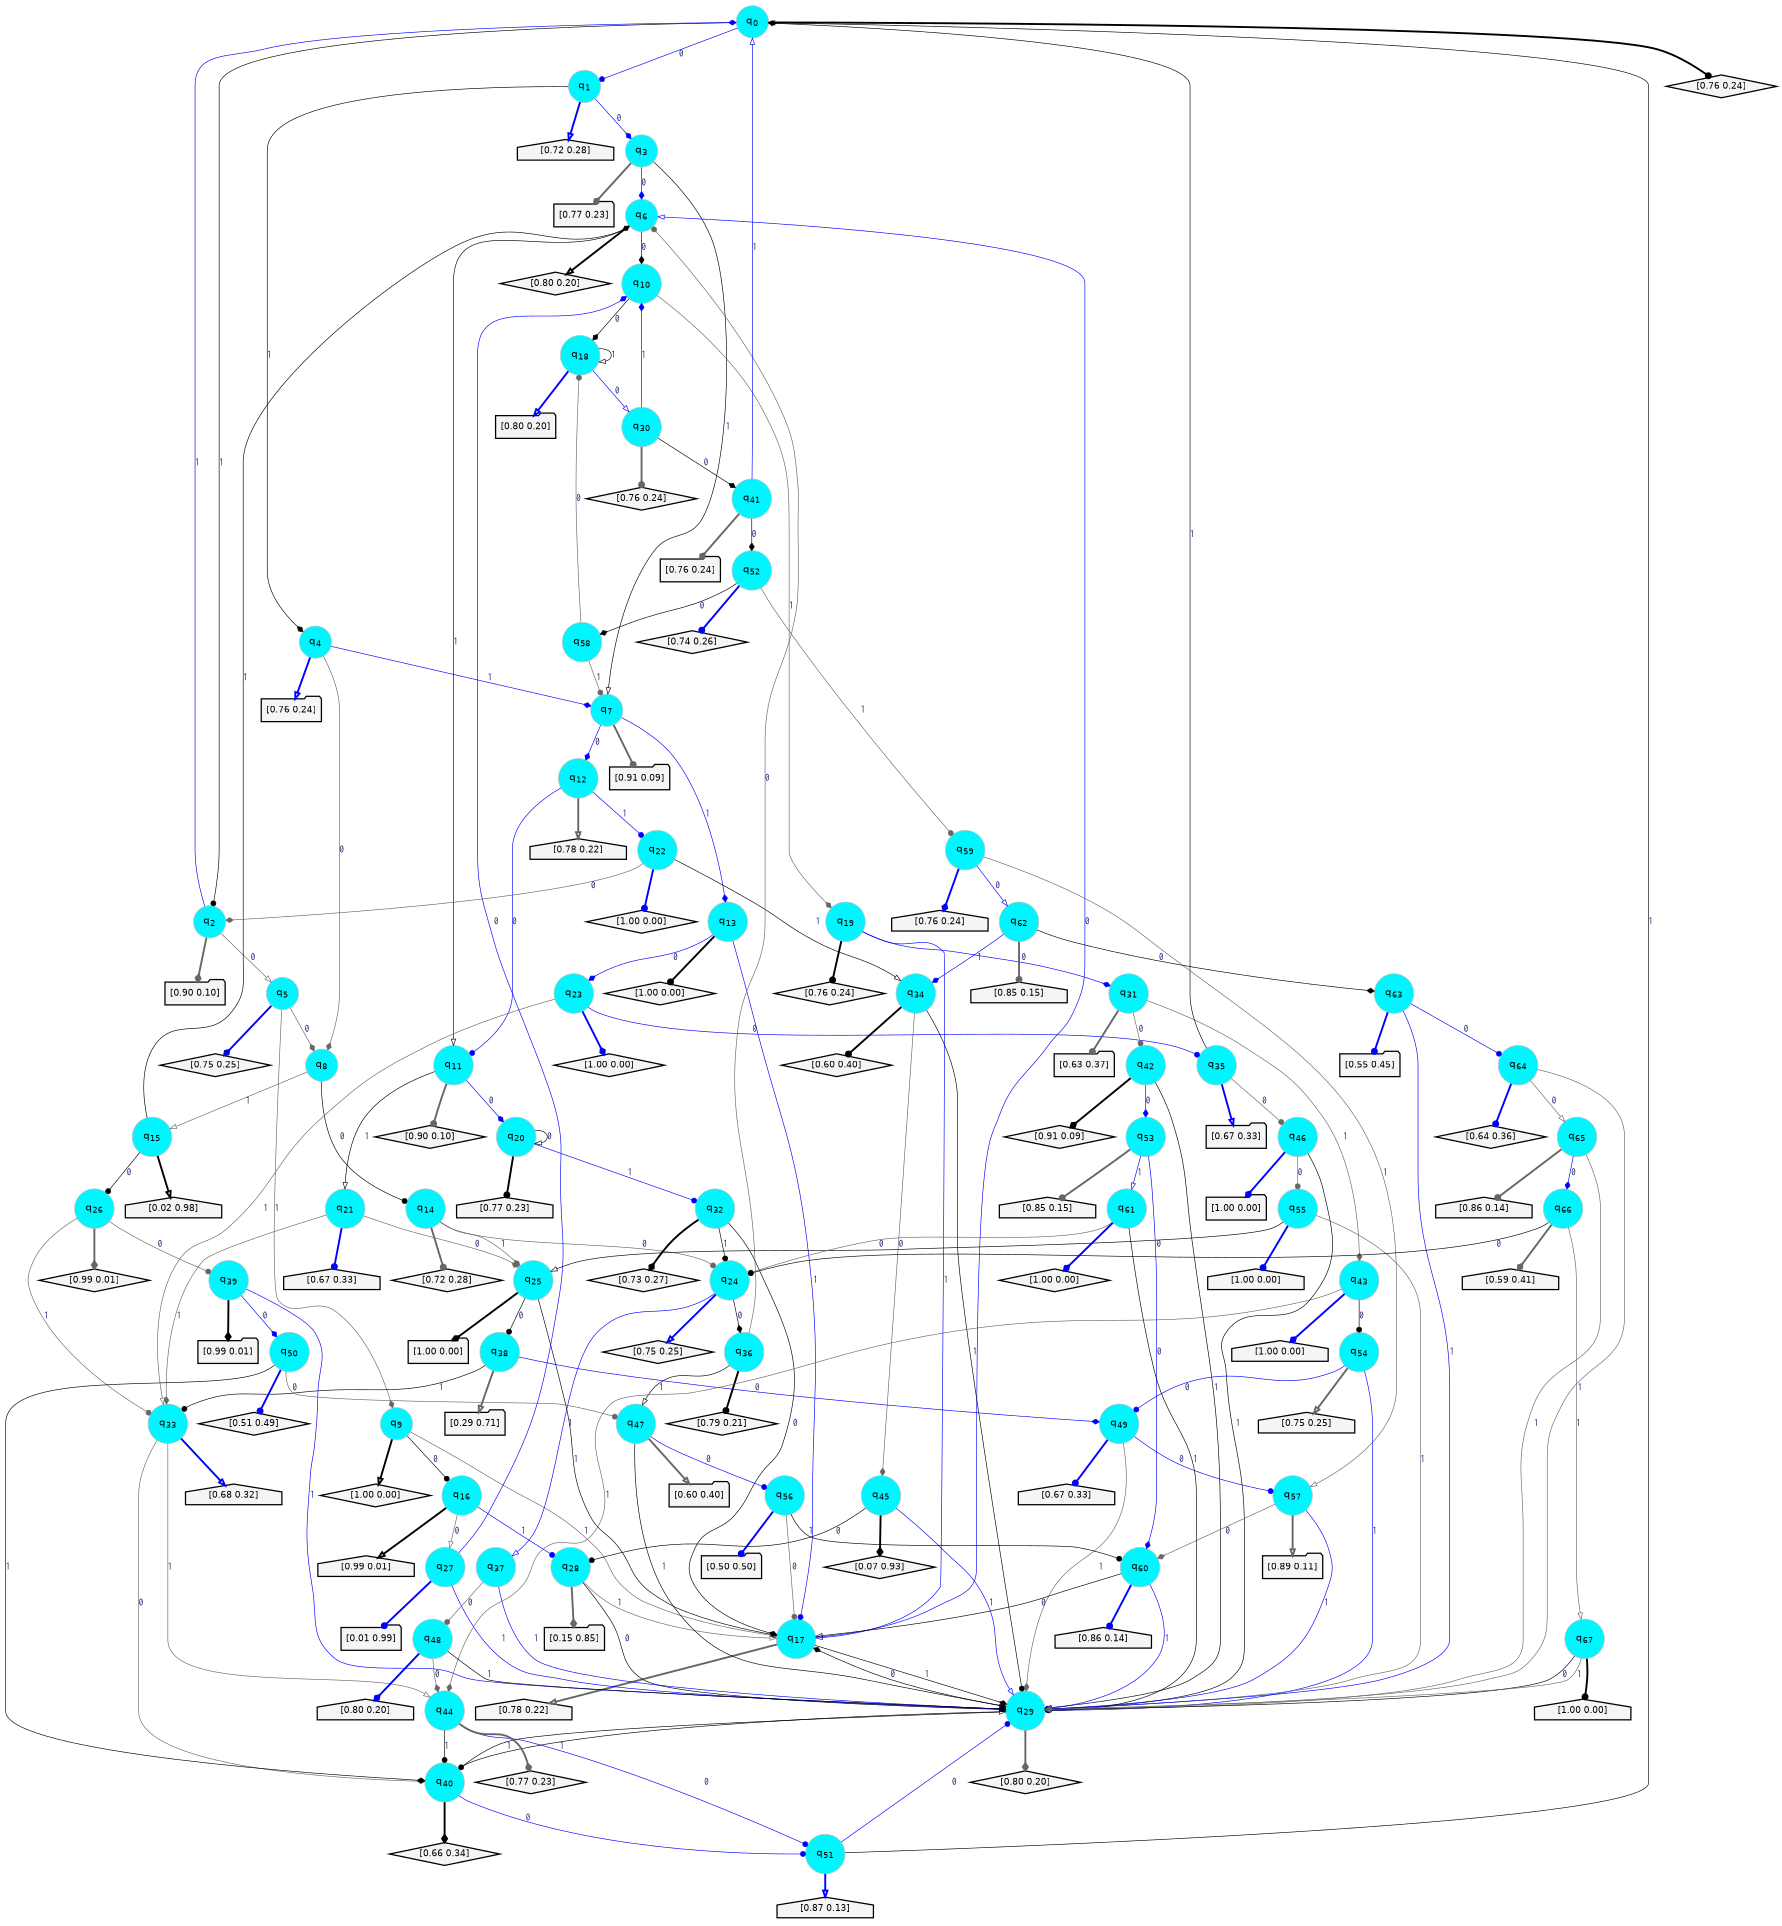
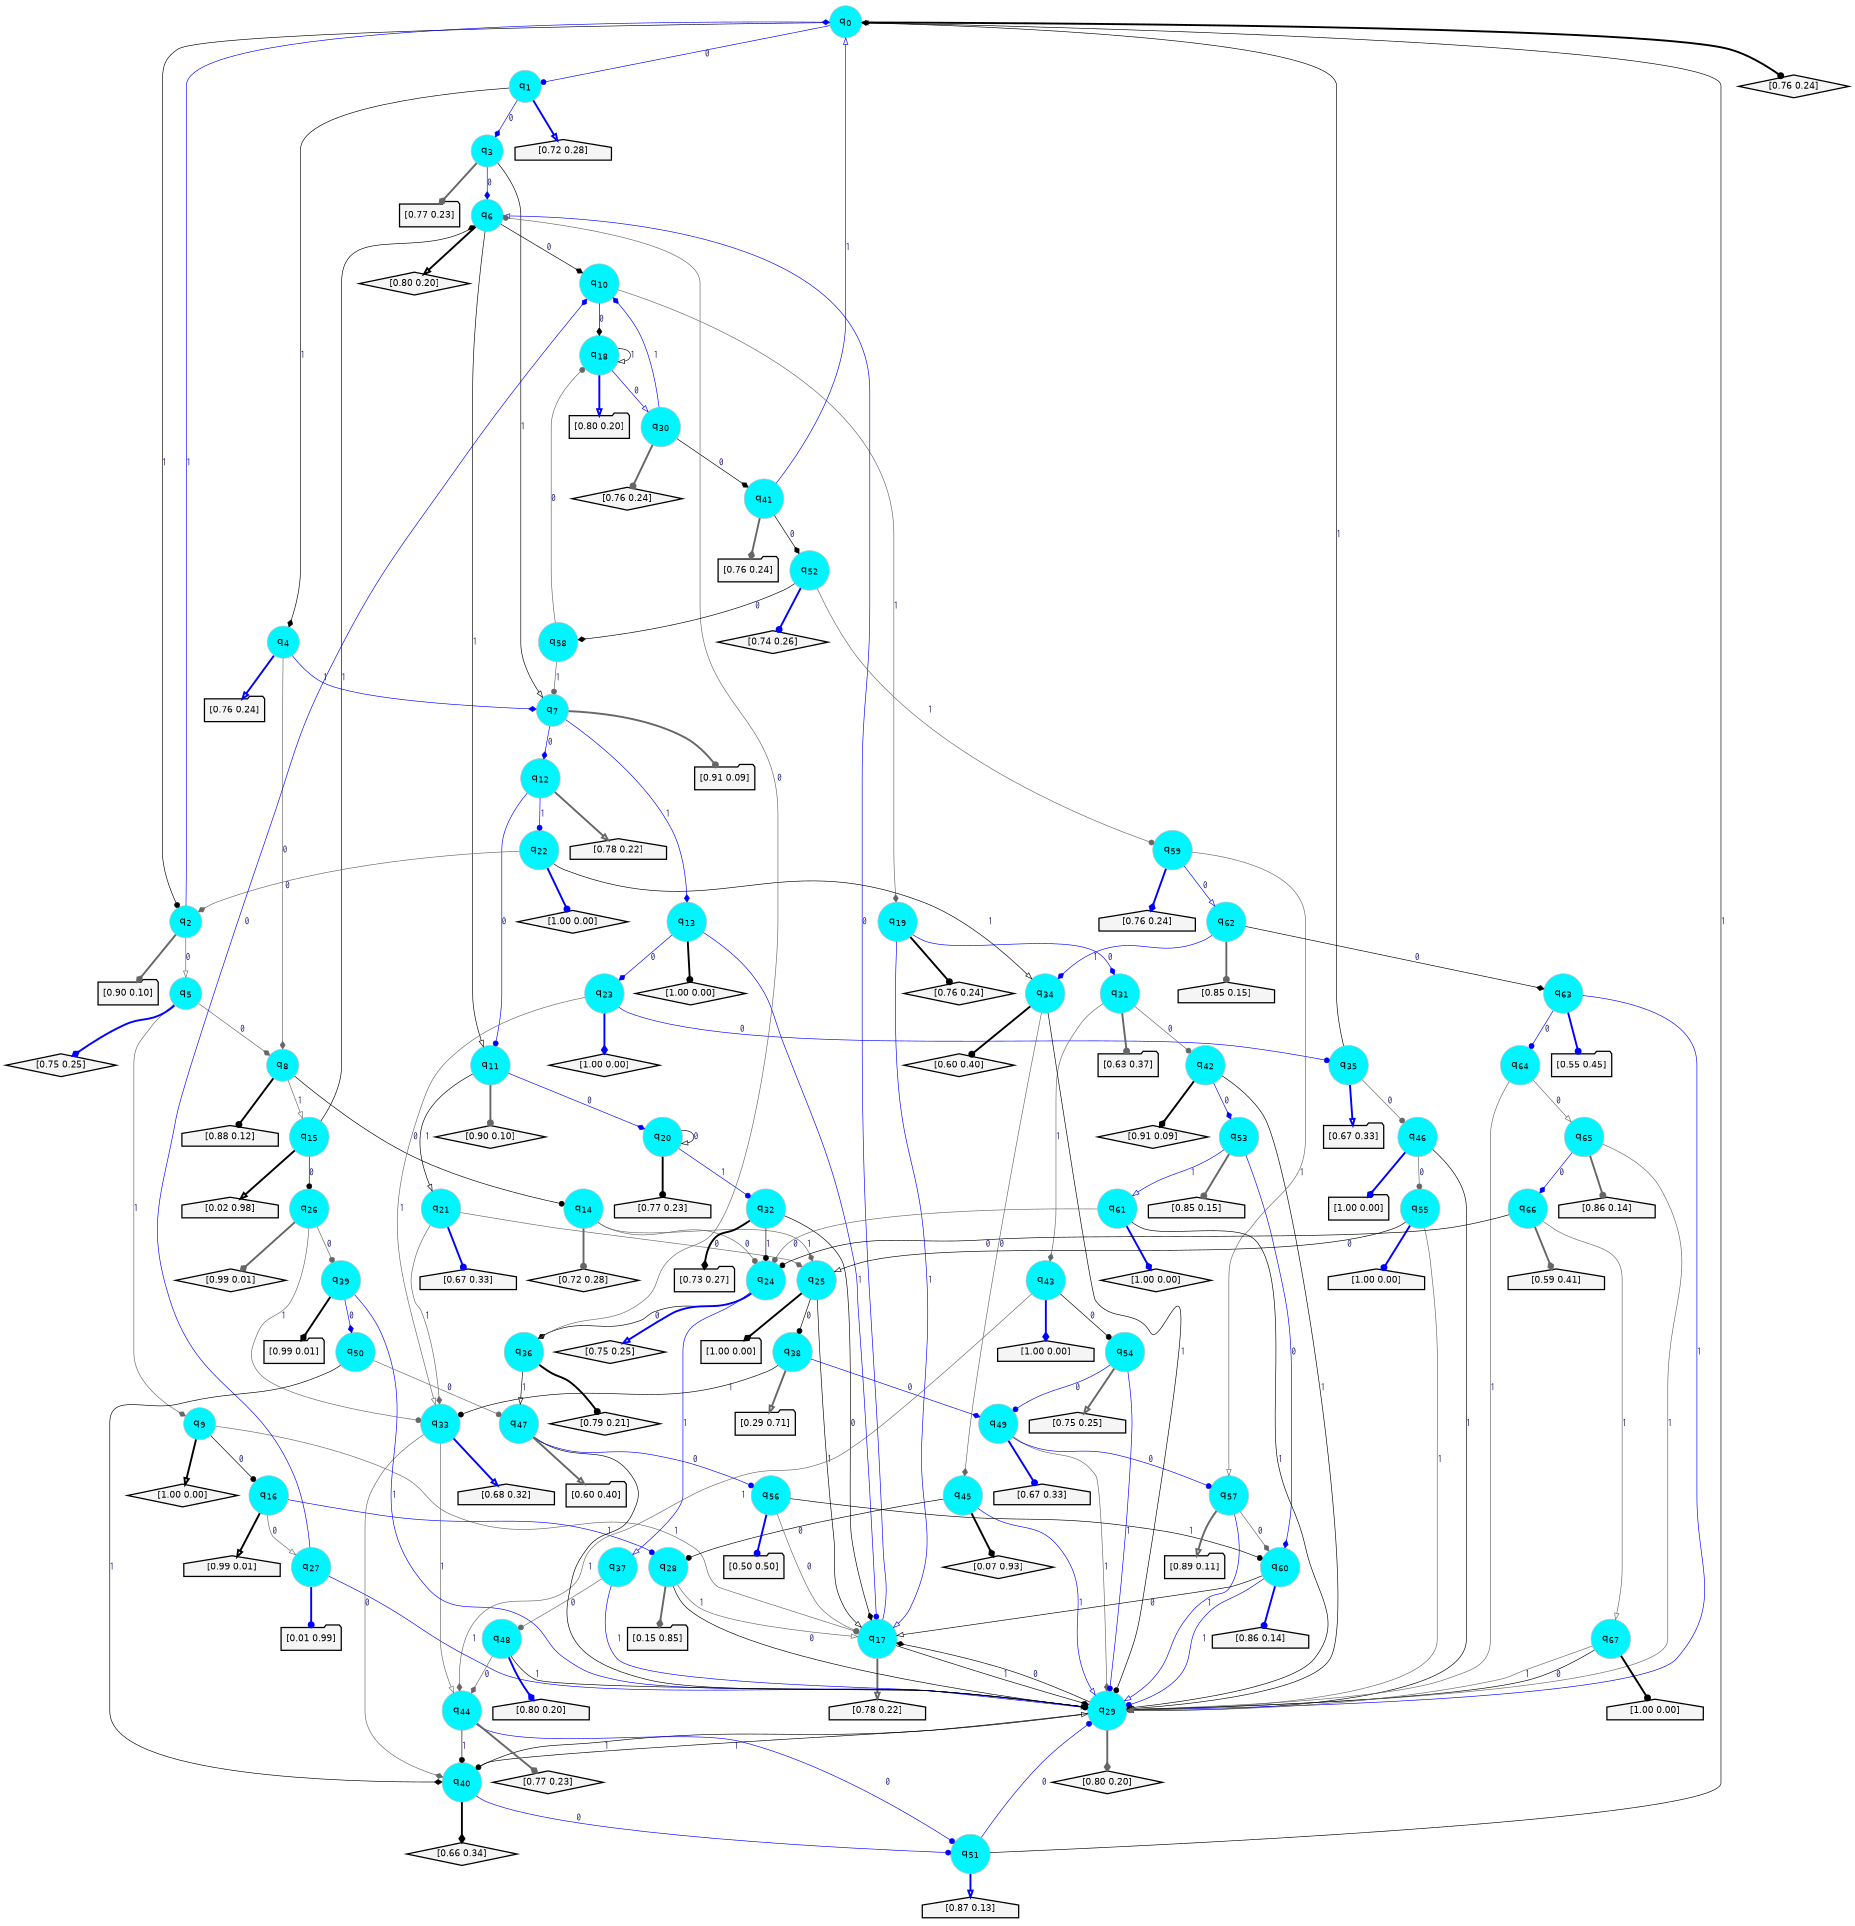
none -> (230, 1137)
(1491, 1137) -> none
(643, 1280) -> (704, 1280)
(254, 1424) -> none
